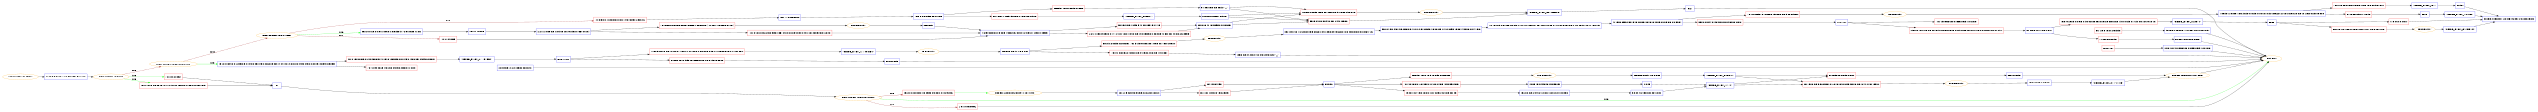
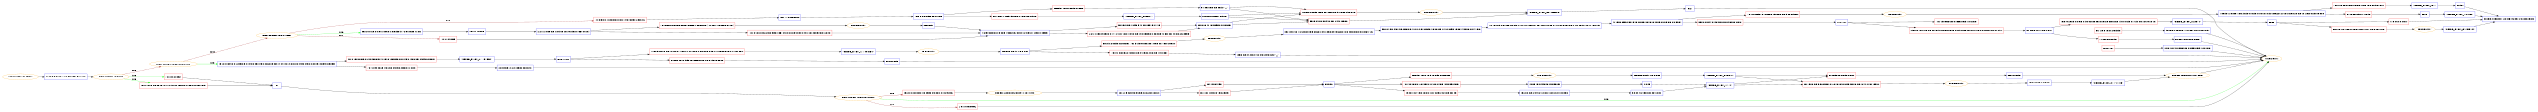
(2272, 59) -> (2272, 59)
none -> (456, 68)
(970, 93) -> (970, 93)
